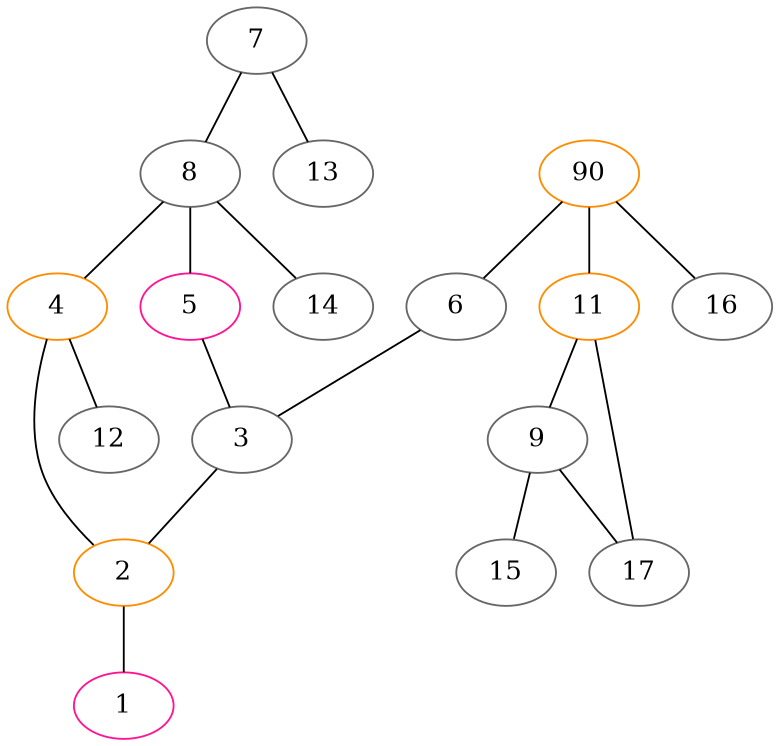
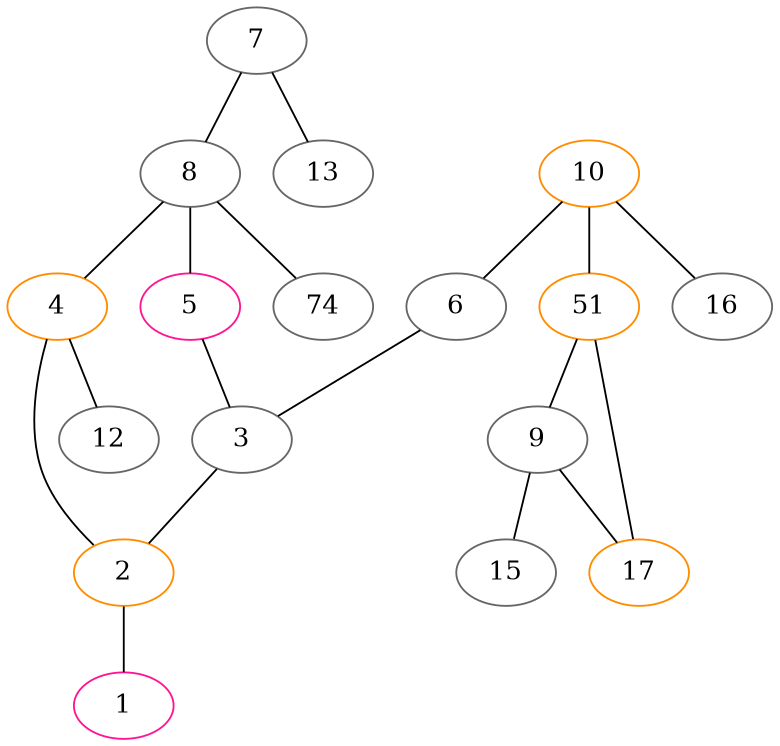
(589, 174) -> (589, 174)
(323, 307) -> (323, 307)
(589, 307) -> (589, 307)
(639, 573) -> (639, 573)
